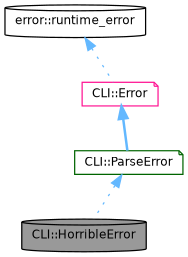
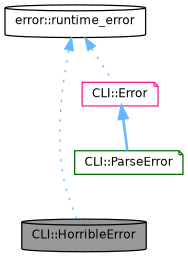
(104, 202) -> (60, 135)
